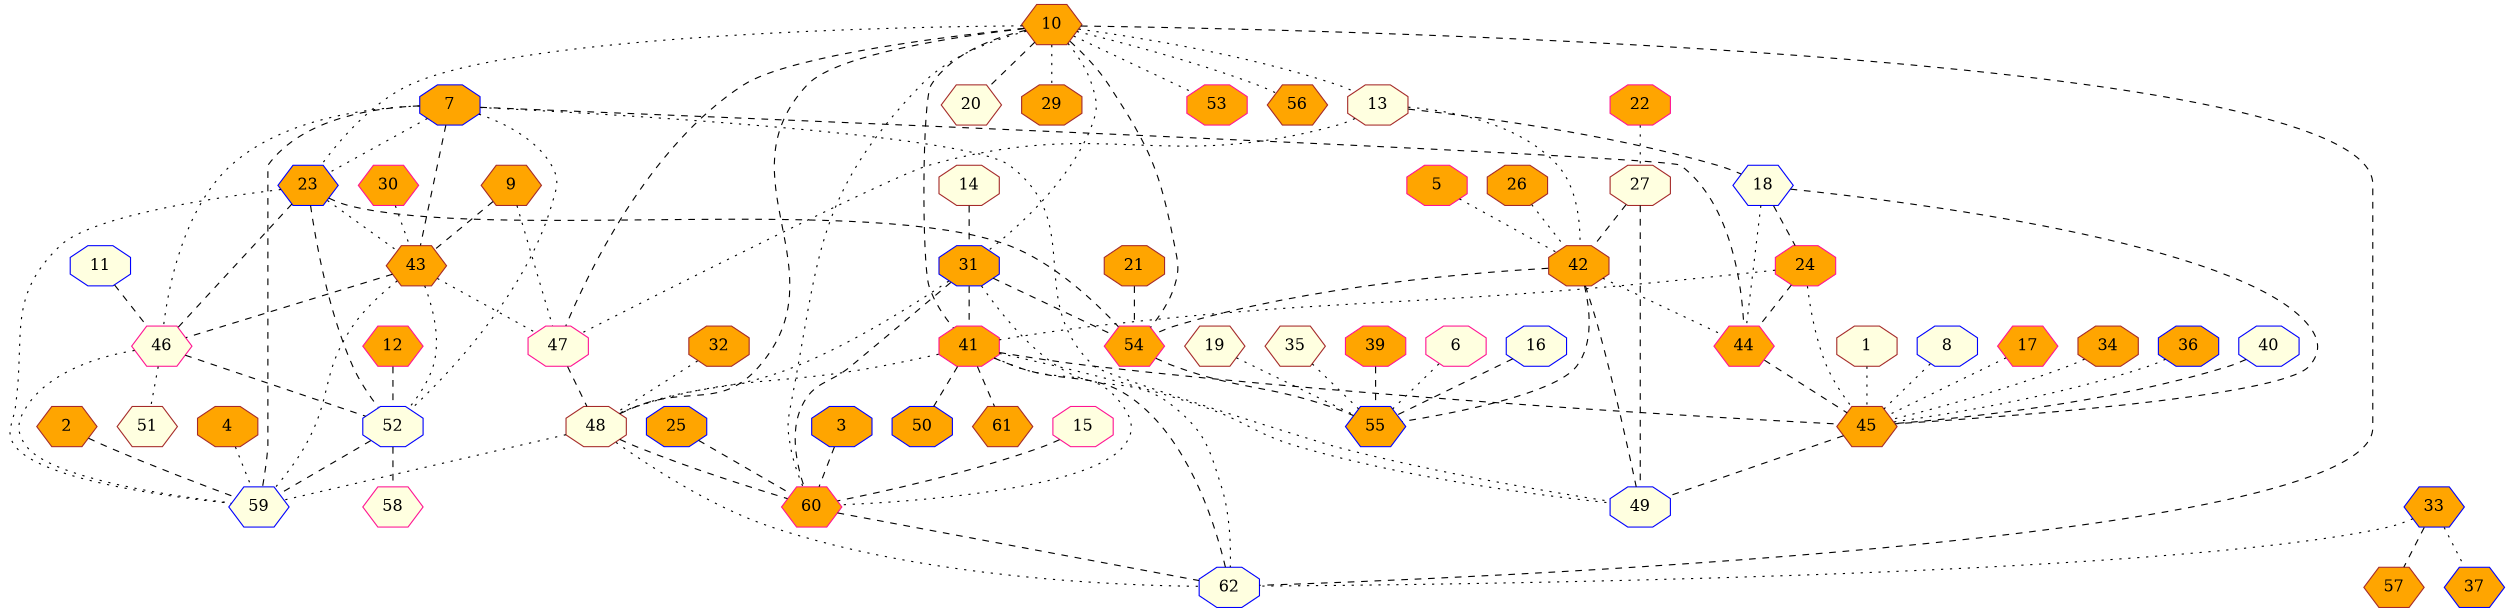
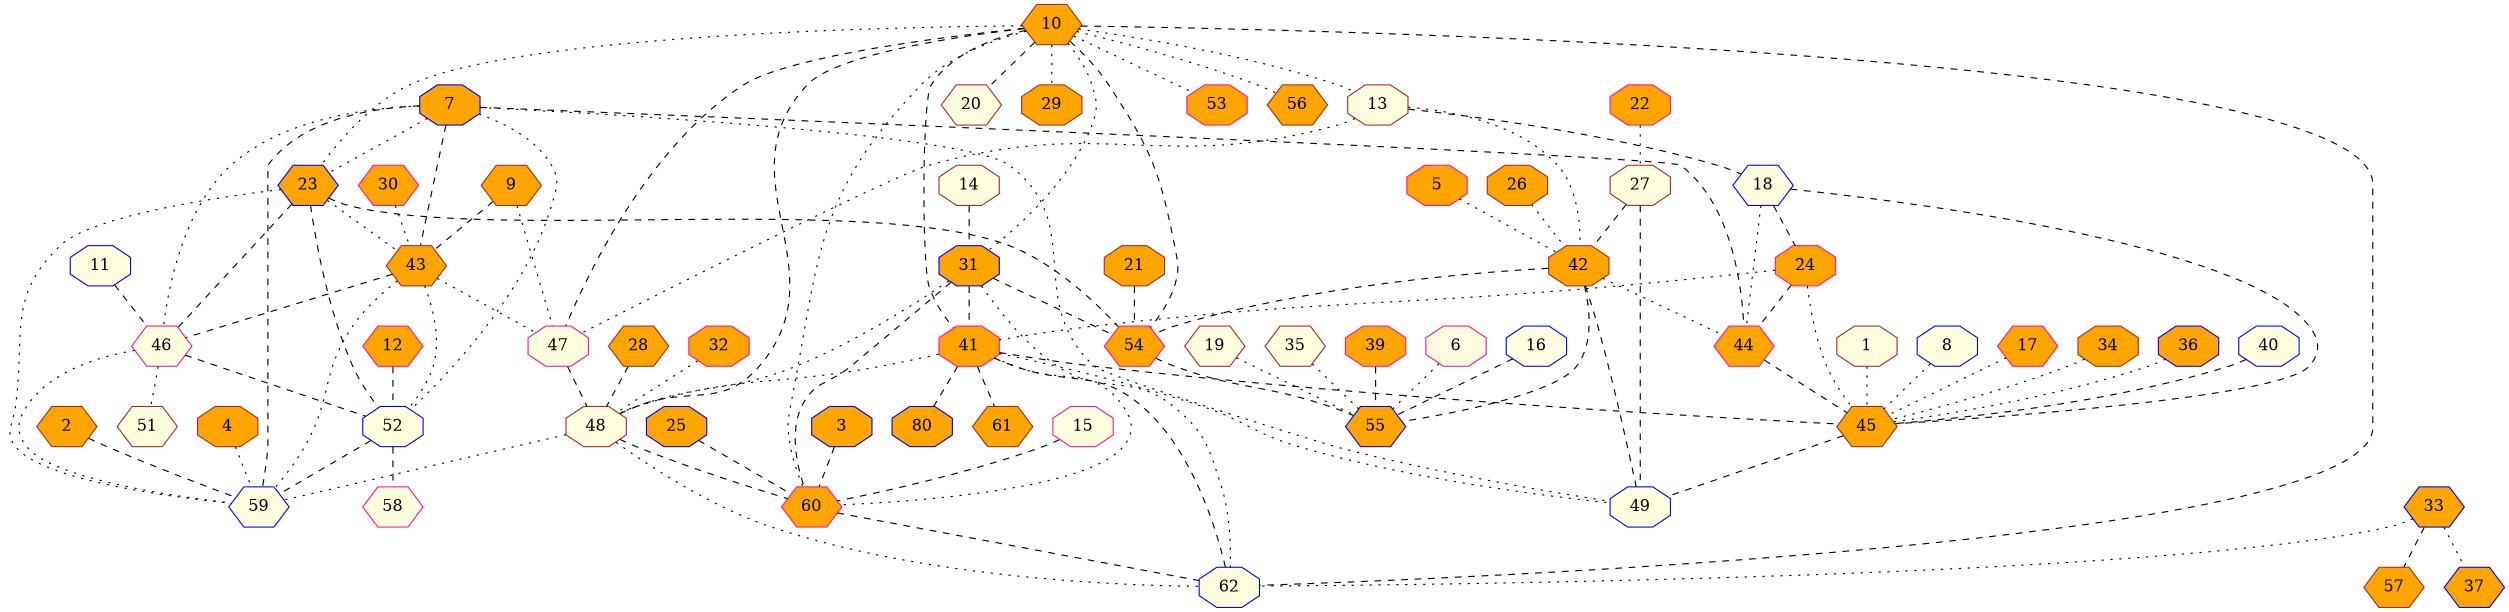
none -> (639, 346)
(719, 346) -> (719, 346)
(922, 427) -> (922, 427)
